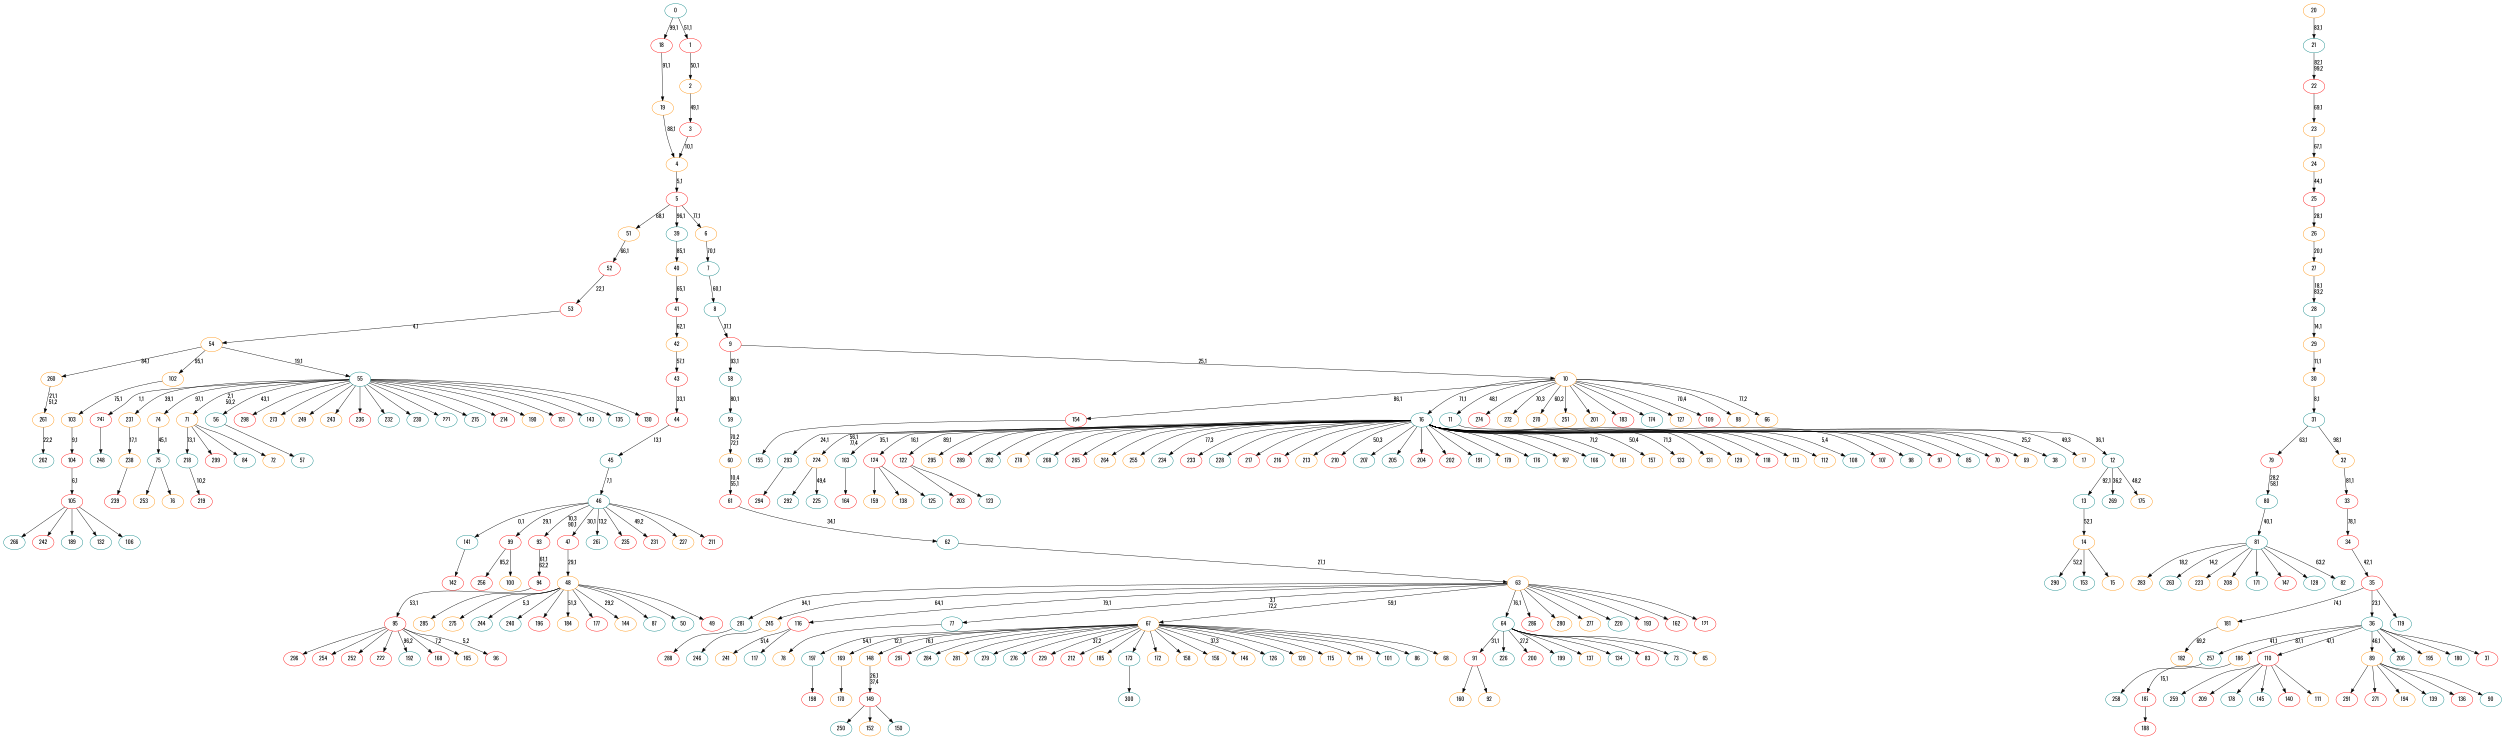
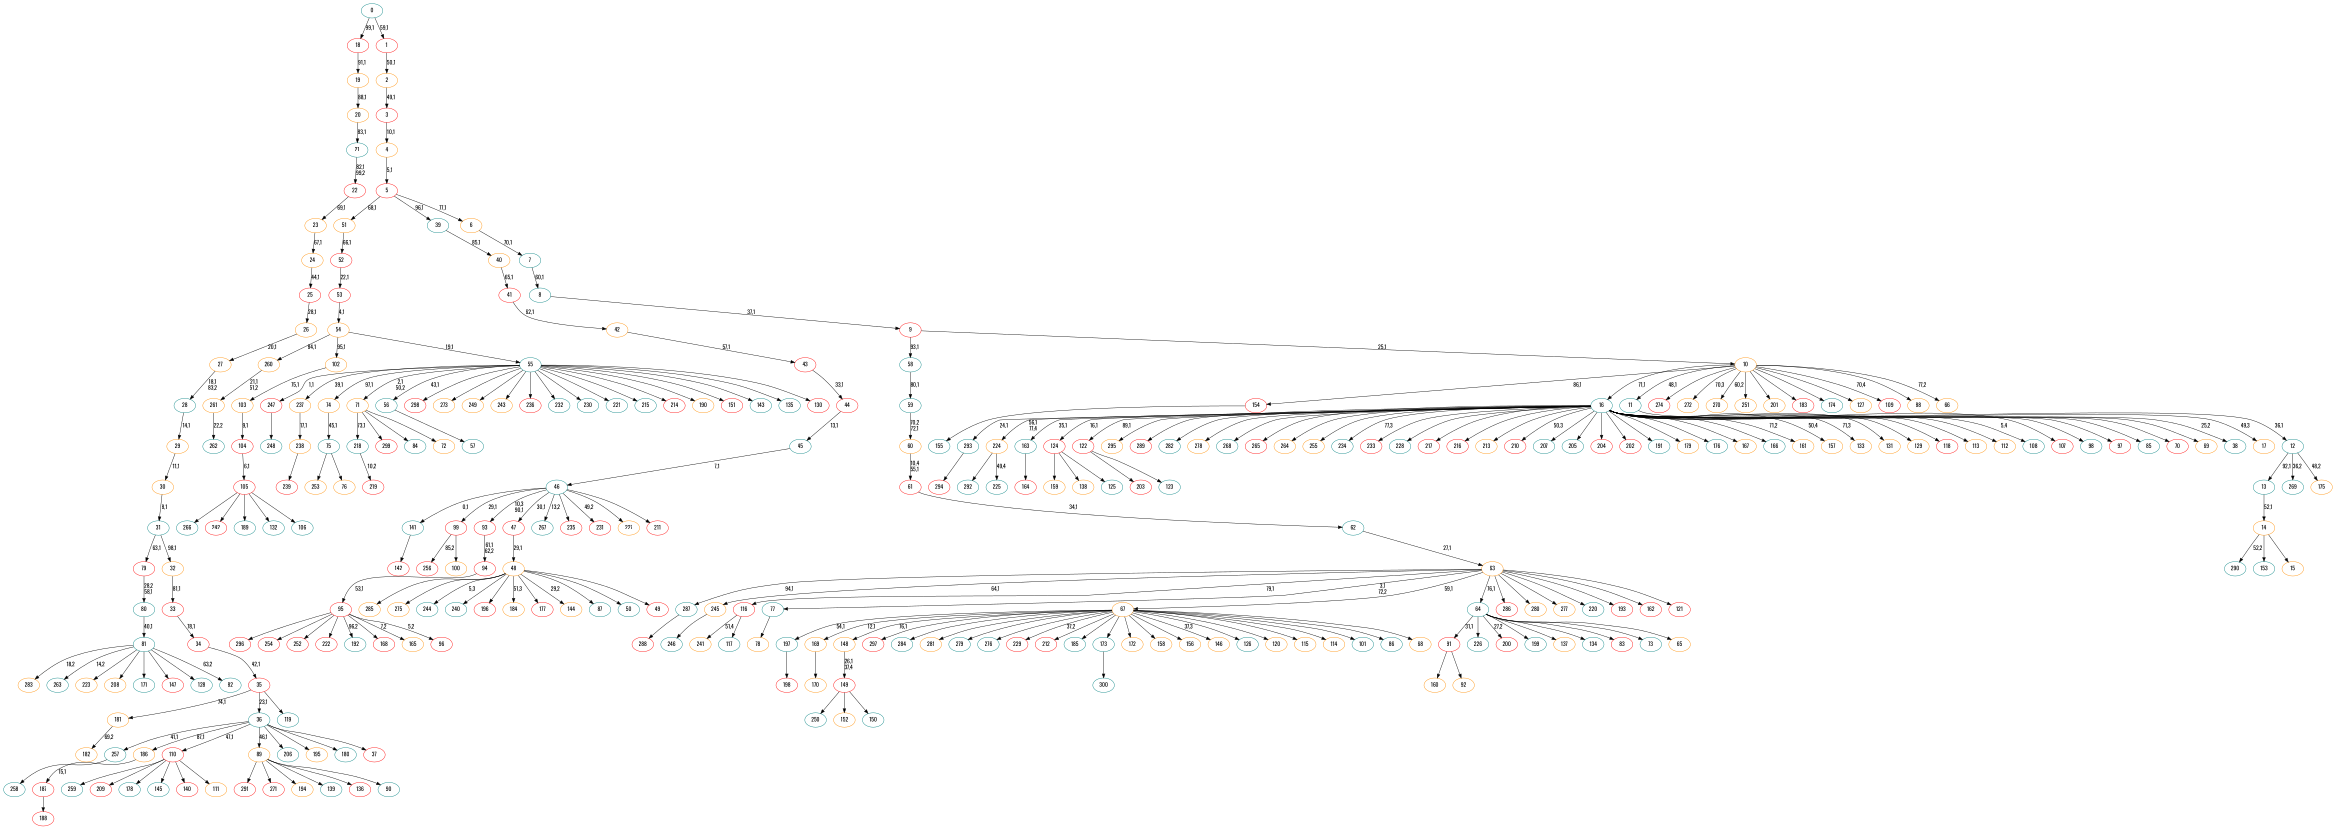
(688, 28) -> (384, 28)
(667, 135) -> (358, 96)
(1100, 659) -> (1075, 644)
